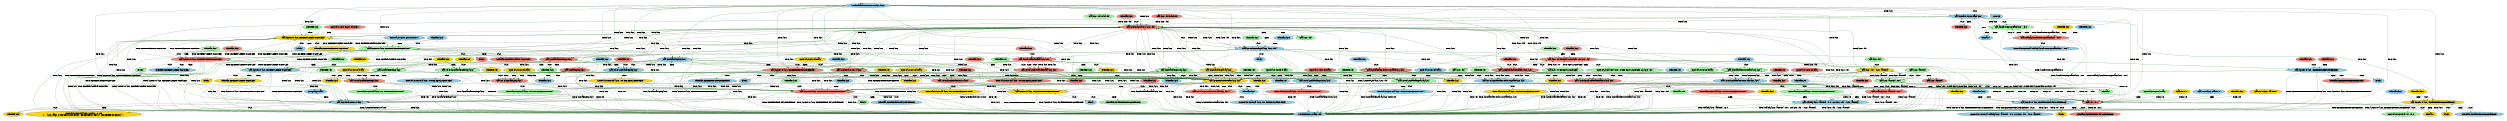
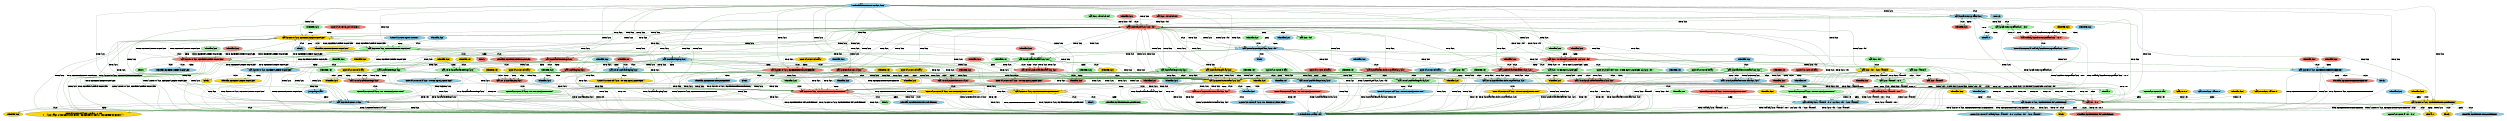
(1034, 59) -> (1034, 59)
(725, 86) -> (729, 86)
(2059, 92) -> (2059, 92)
